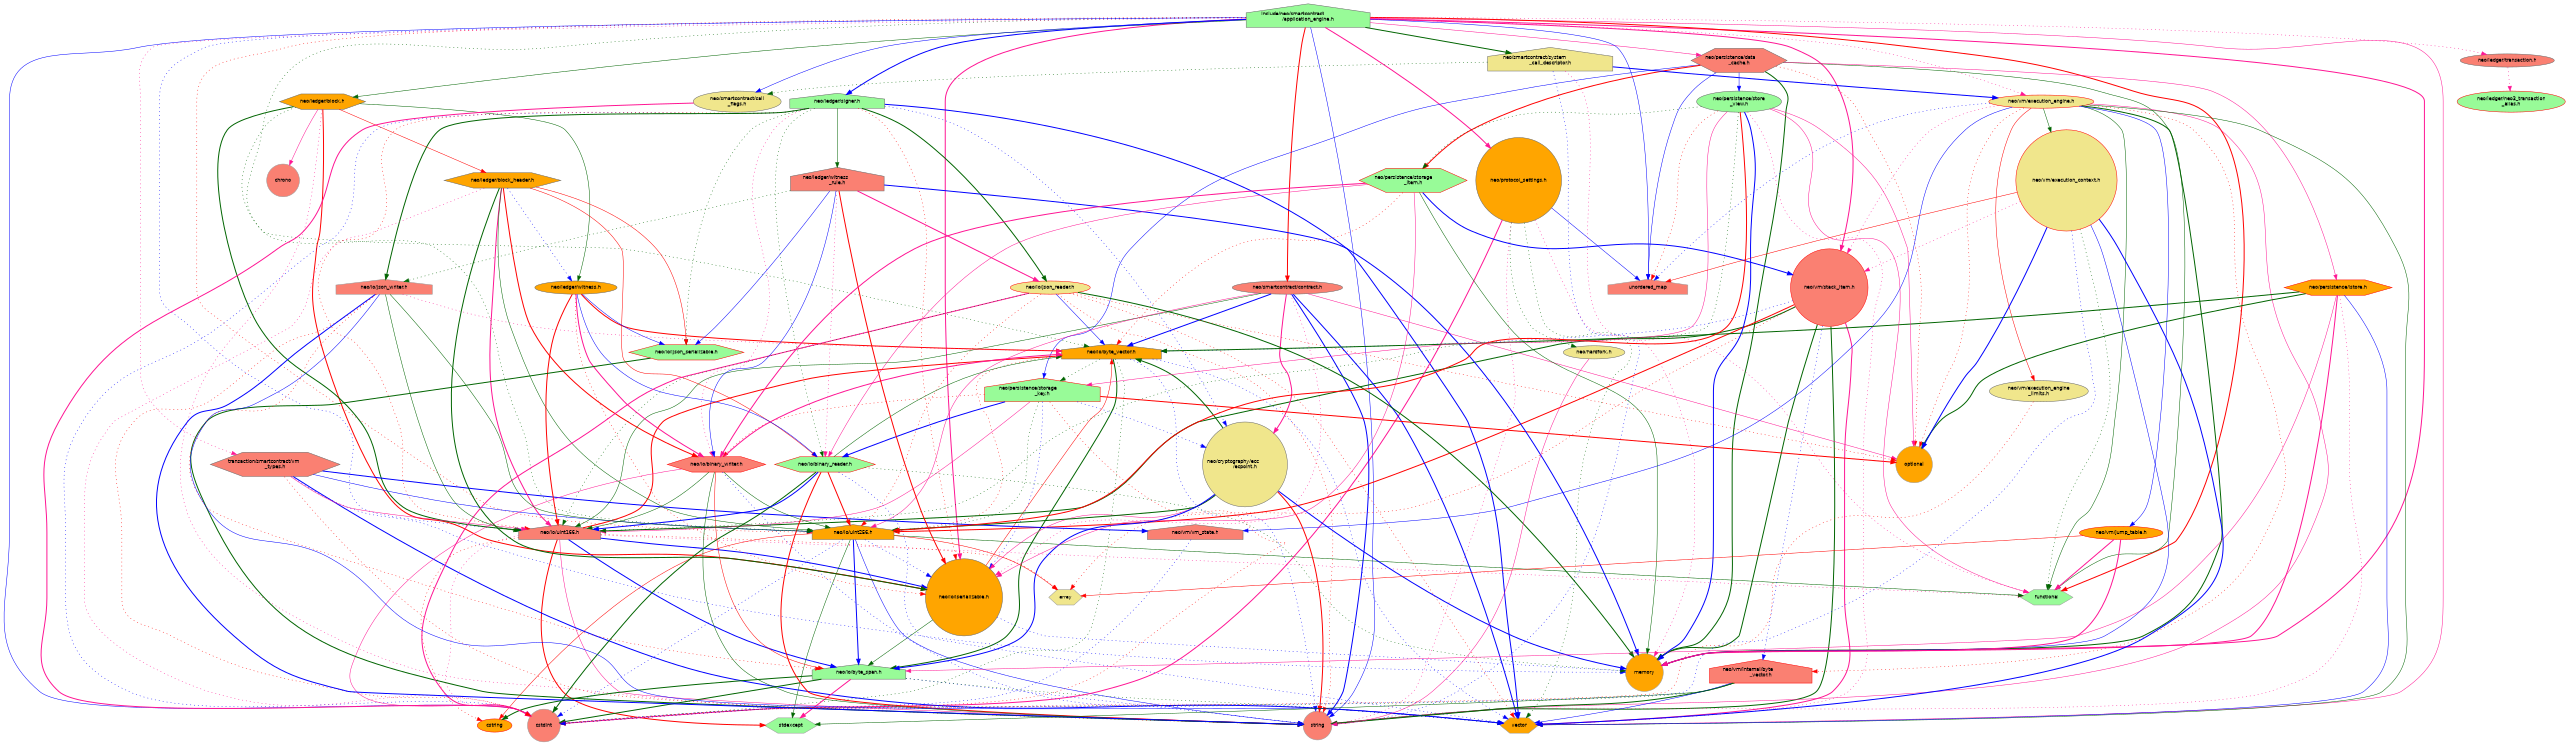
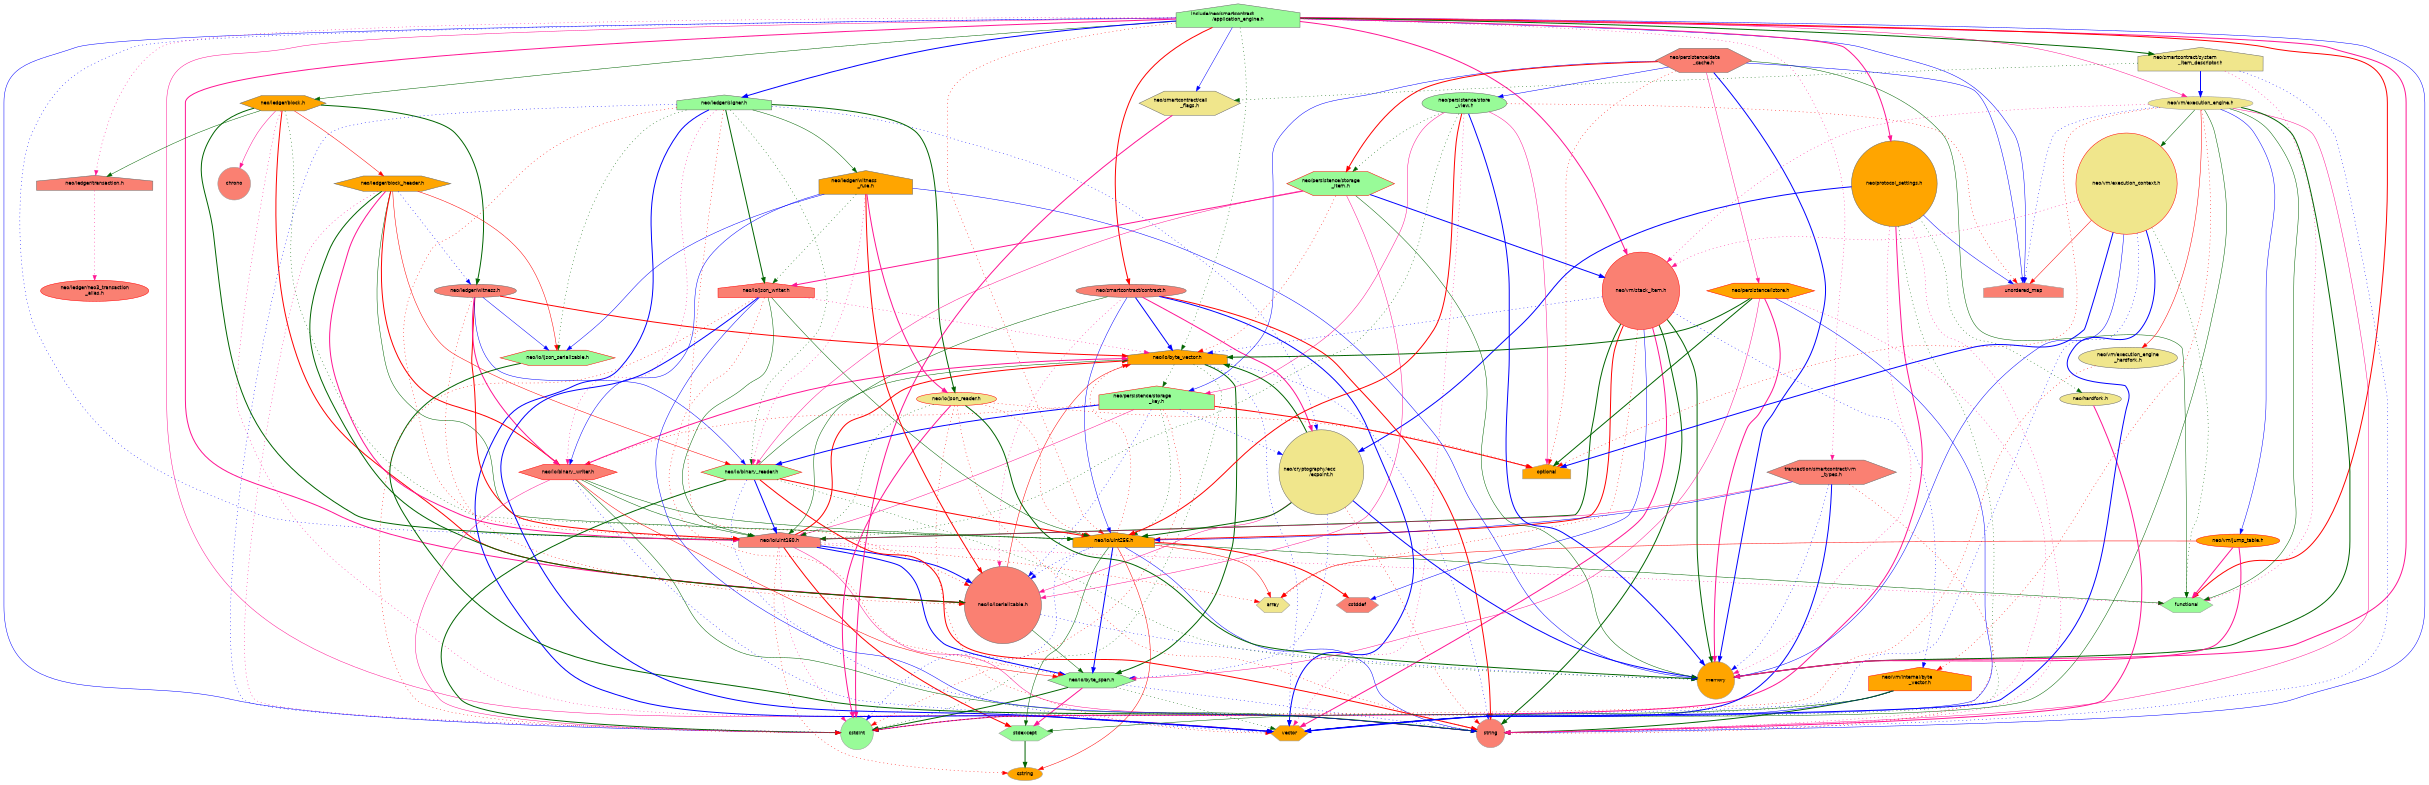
(1748, 36) -> (1857, 31)
(1533, 37) -> none
(1550, 60) -> (2201, 60)
(2507, 60) -> (95, 184)
(737, 102) -> (1190, 103)
(2041, 102) -> (2201, 103)
(2511, 102) -> (95, 291)
(539, 121) -> (459, 139)
none -> (181, 140)
(837, 180) -> (866, 184)
(998, 223) -> (1050, 238)
(1361, 259) -> (1378, 370)
none -> (1579, 264)
(384, 288) -> (766, 291)
(576, 288) -> (475, 291)
(1079, 318) -> none
(1036, 347) -> (1085, 416)
(1896, 348) -> none
(1600, 376) -> none
(1744, 376) -> (1809, 357)
(2039, 391) -> (2128, 358)
(1914, 464) -> (1547, 472)
(1367, 507) -> (1405, 441)
(560, 533) -> (780, 541)
(1195, 533) -> none
(1038, 569) -> (1269, 657)
(1509, 581) -> (2113, 686)
(964, 597) -> (1003, 605)
(1320, 600) -> (1409, 616)
none -> (1357, 605)
(859, 672) -> (1092, 680)
(1761, 672) -> (1920, 680)
(627, 683) -> (667, 680)
(658, 688) -> (1025, 752)
(482, 697) -> (944, 683)
(495, 725) -> (1025, 774)
(544, 725) -> (857, 733)
